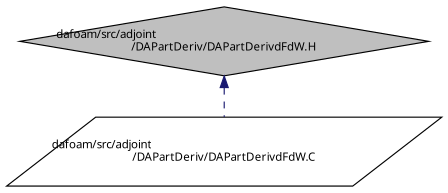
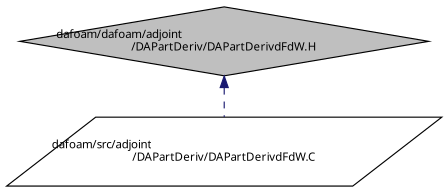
(224, 41) -> (224, 41)
